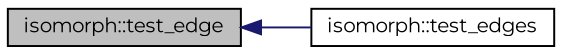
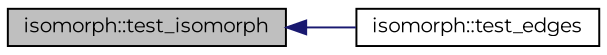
(124, 27) -> (147, 27)
